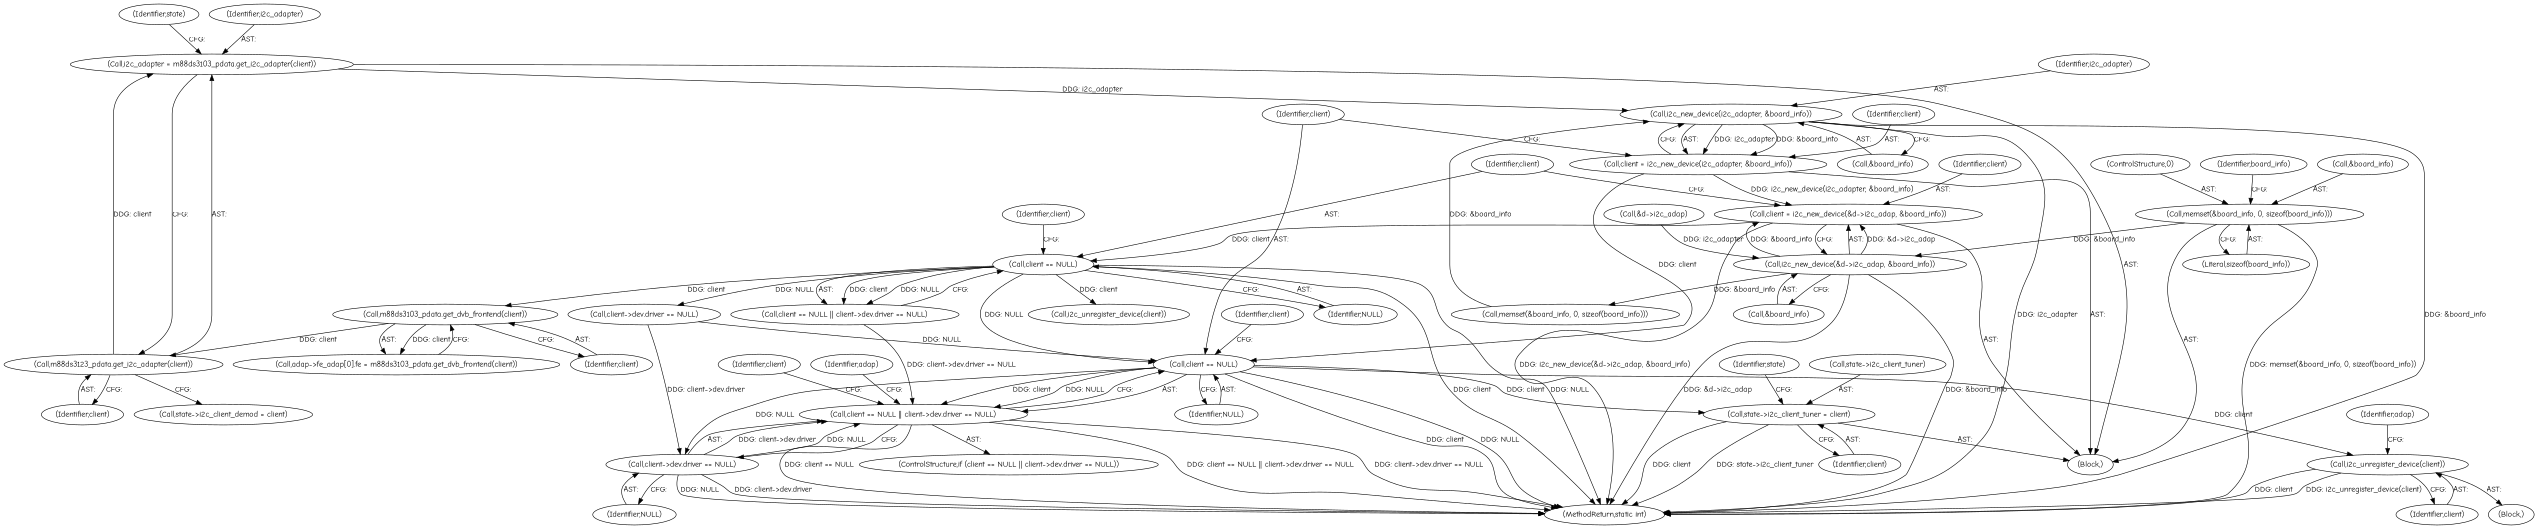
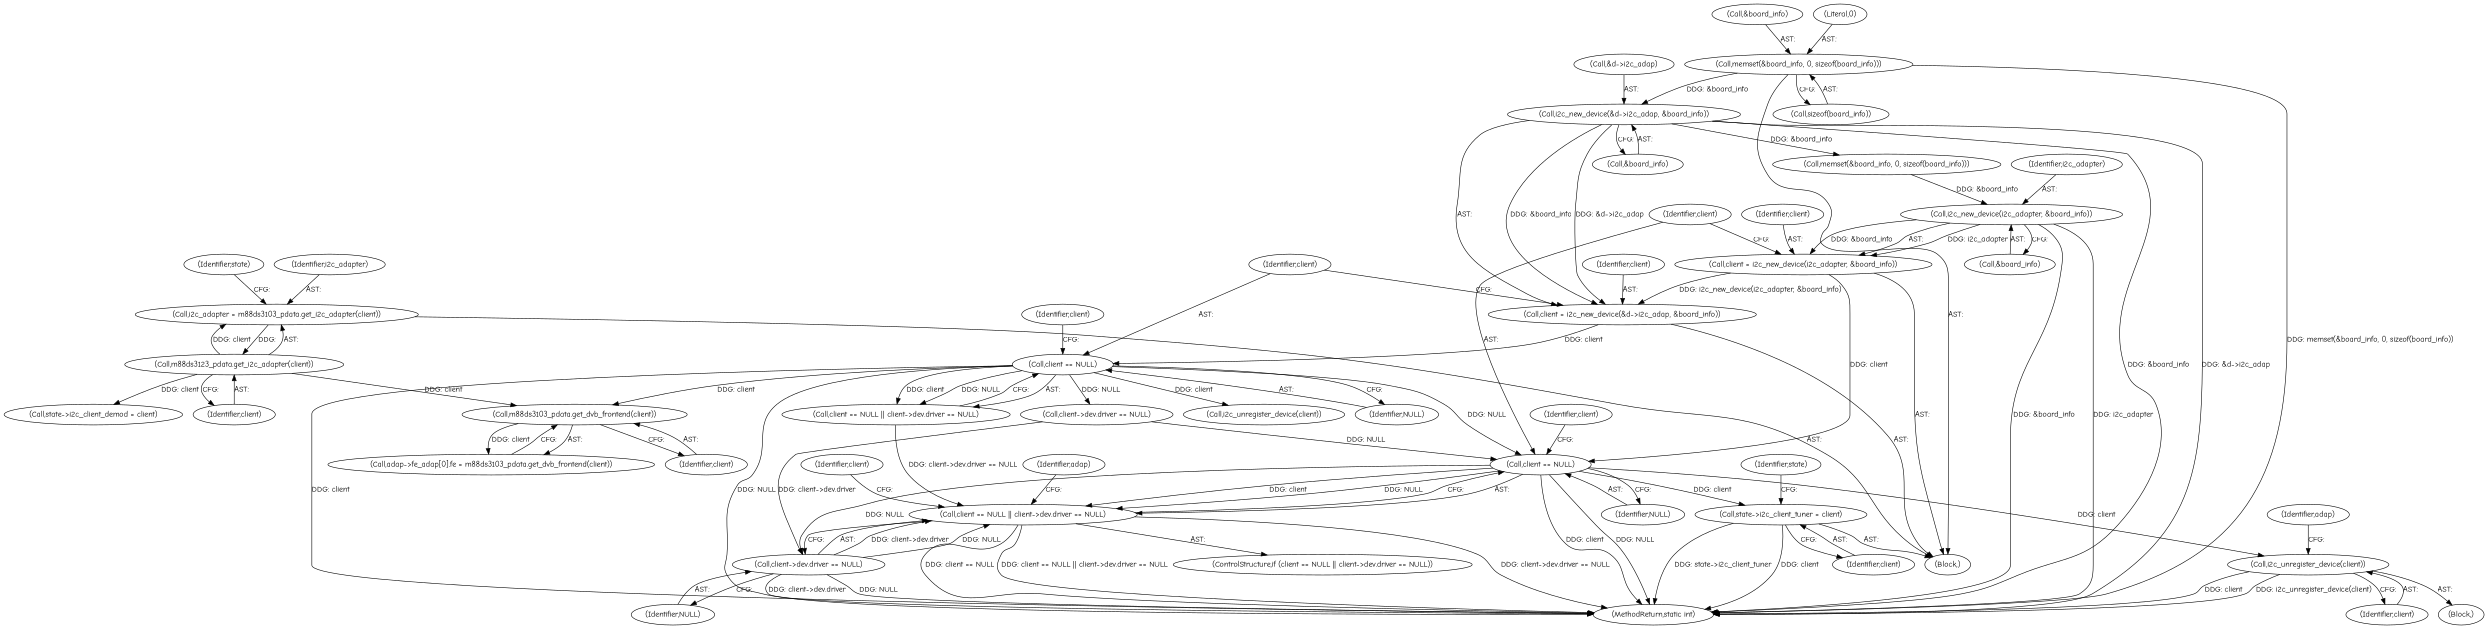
(980, 90) -> none
(1659, 137) -> none
(2140, 164) -> (1840, 14)
(2254, 164) -> none
(182, 214) -> (268, 340)
(1816, 237) -> none
(1713, 239) -> (1633, 89)
(2246, 264) -> (1831, 114)
(1565, 331) -> none
(282, 339) -> (396, 388)
(1878, 365) -> none
(185, 390) -> (180, 390)
